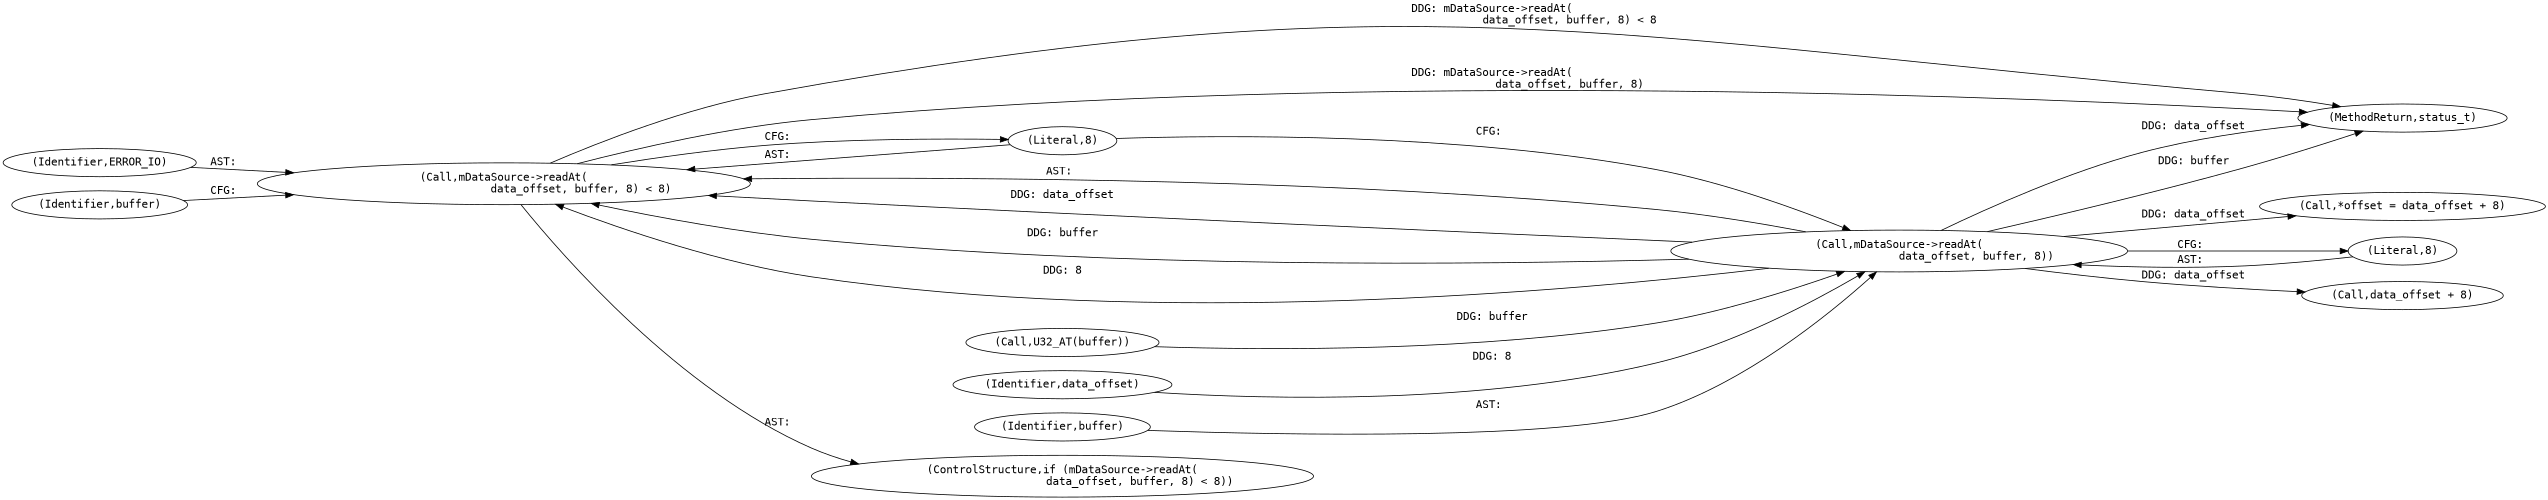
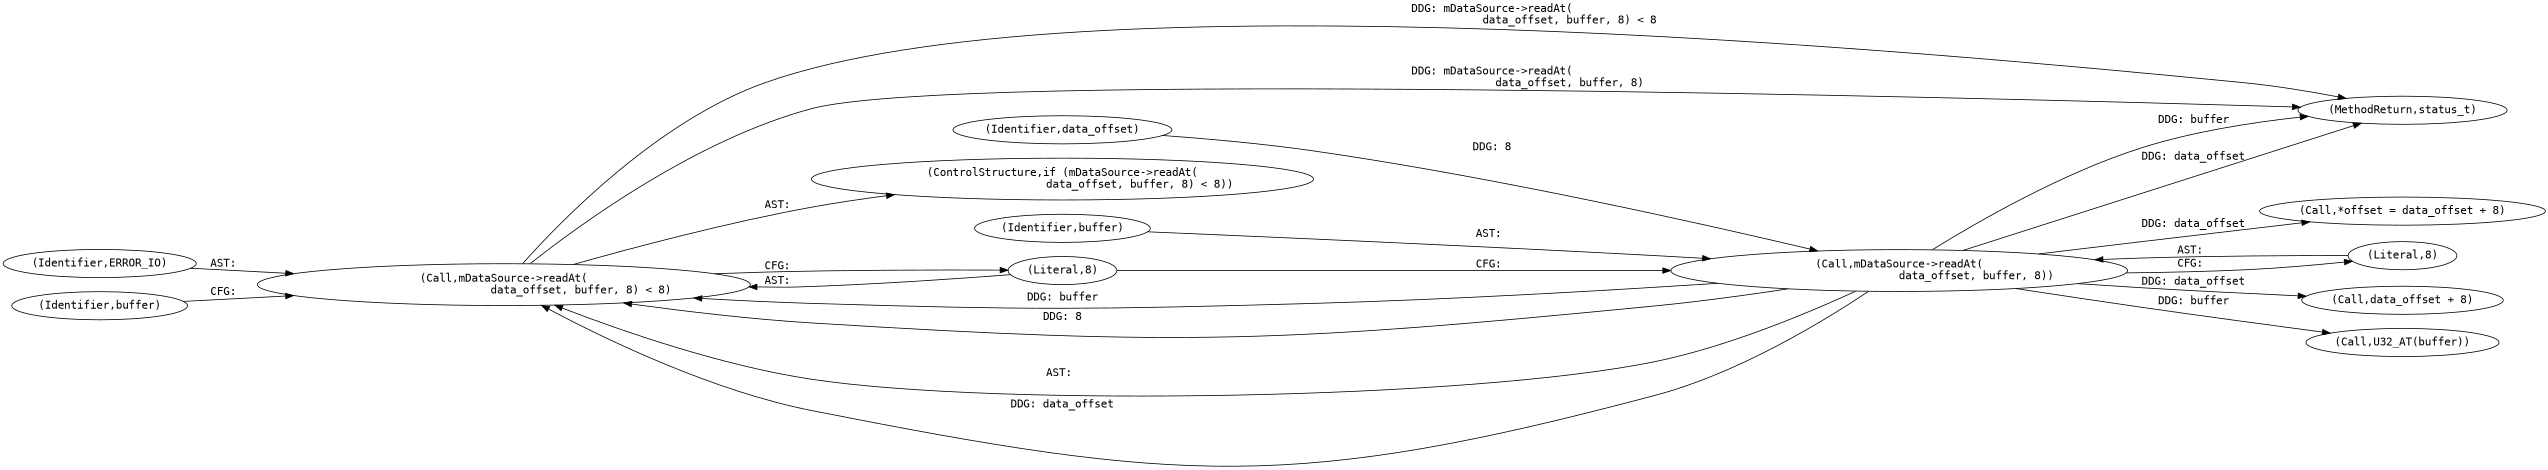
(1500, 341) -> (2169, 311)
